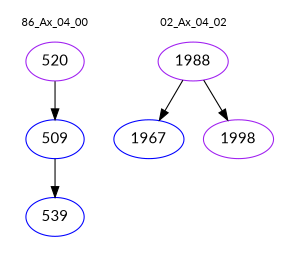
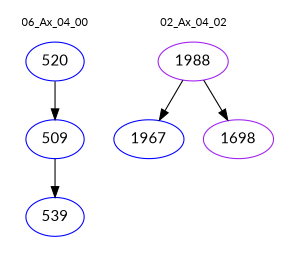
(55, 23) -> (55, 23)
(55, 62) -> (55, 62)
(238, 139) -> (238, 139)
